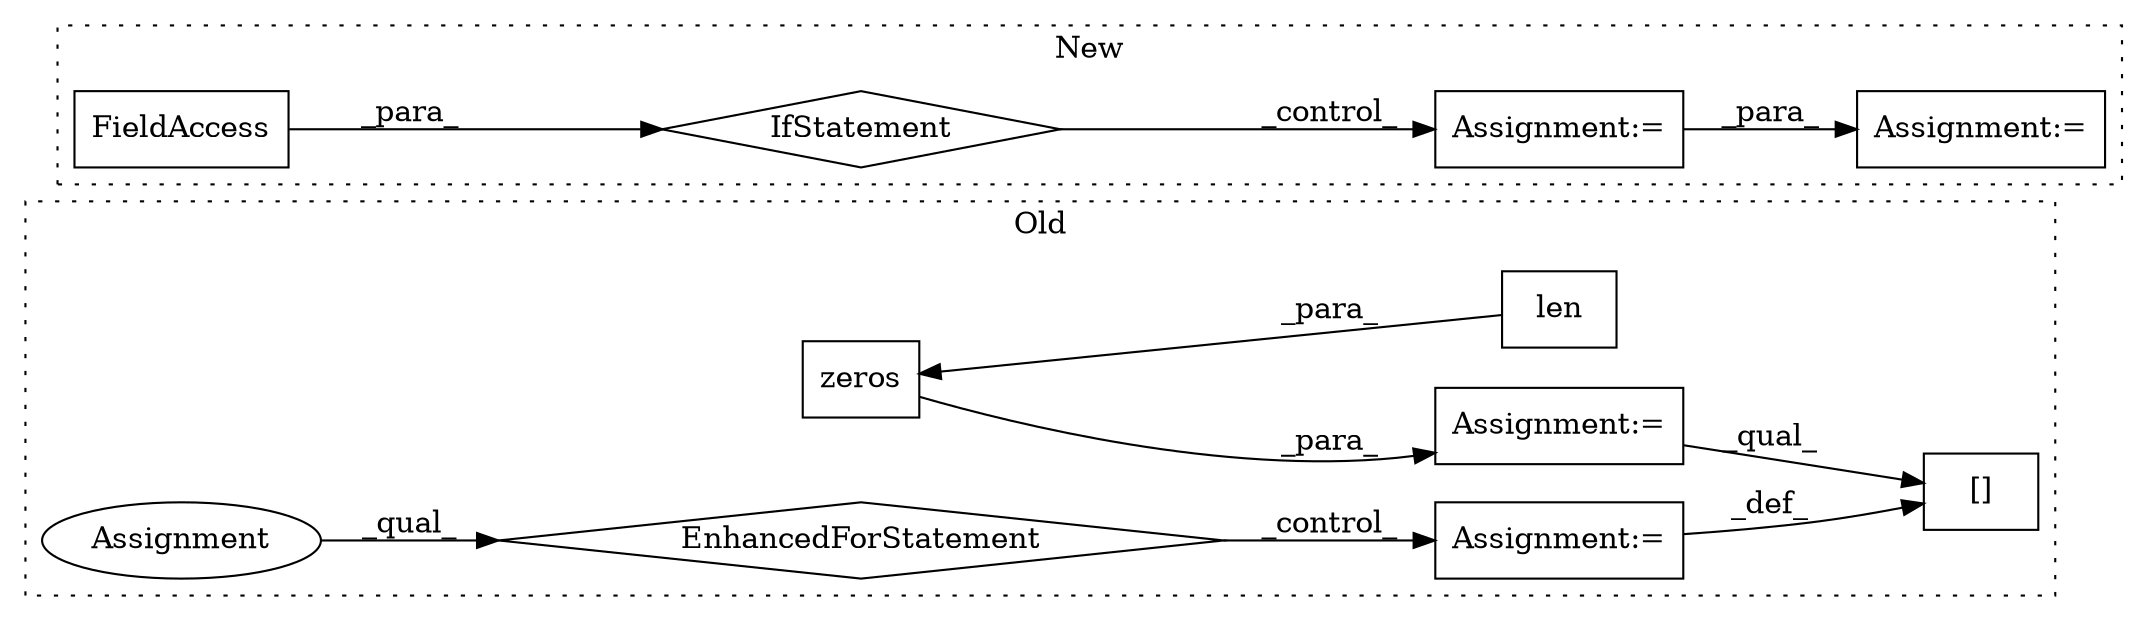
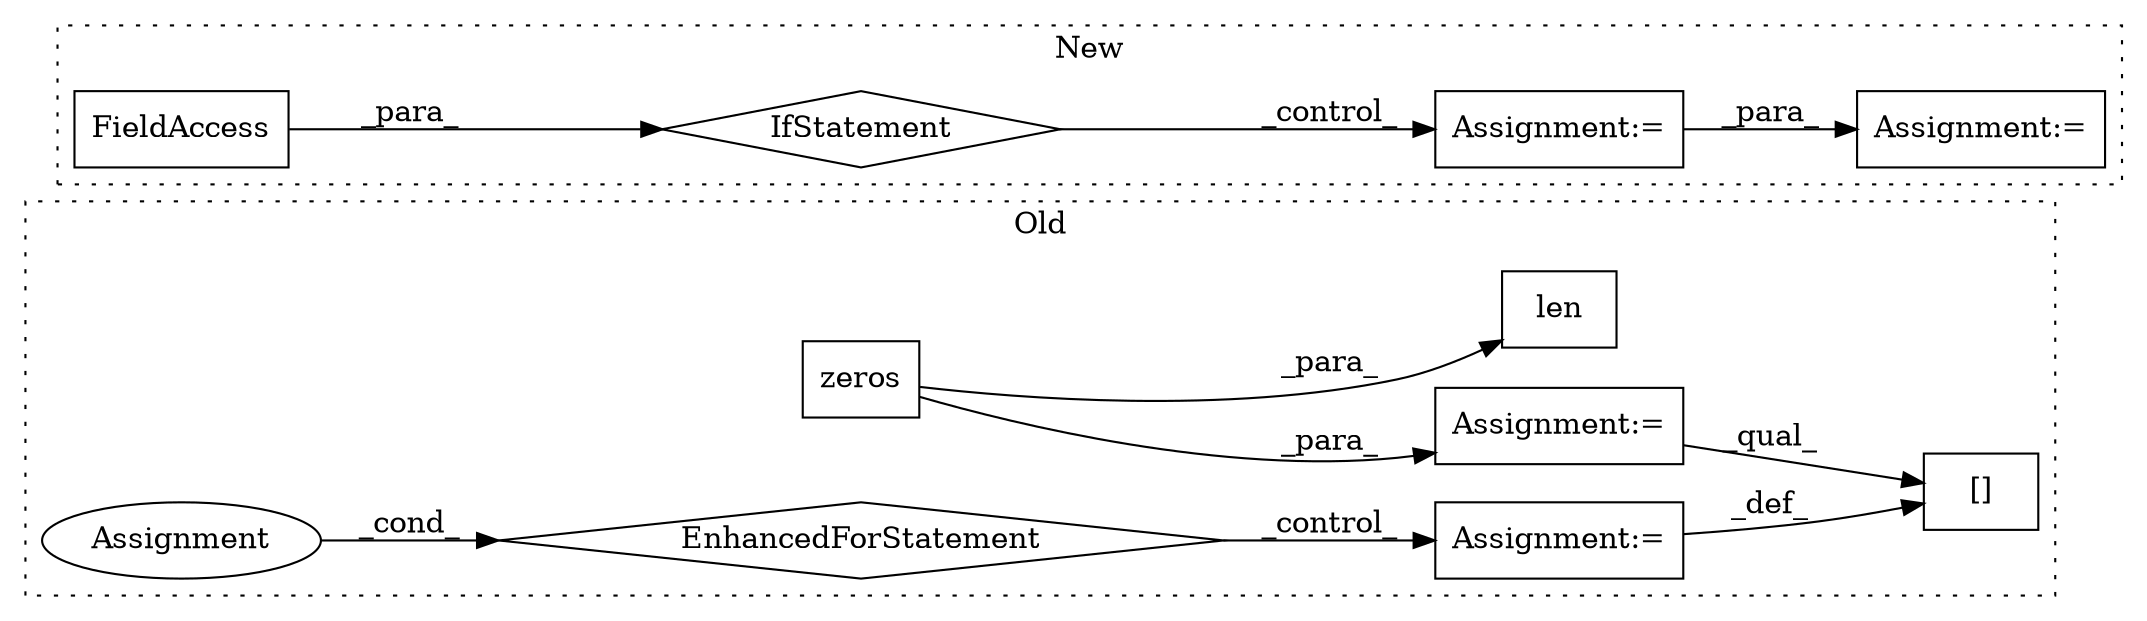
(1221, 343) -> (1204, 400)
(410, 525) -> (410, 525)
